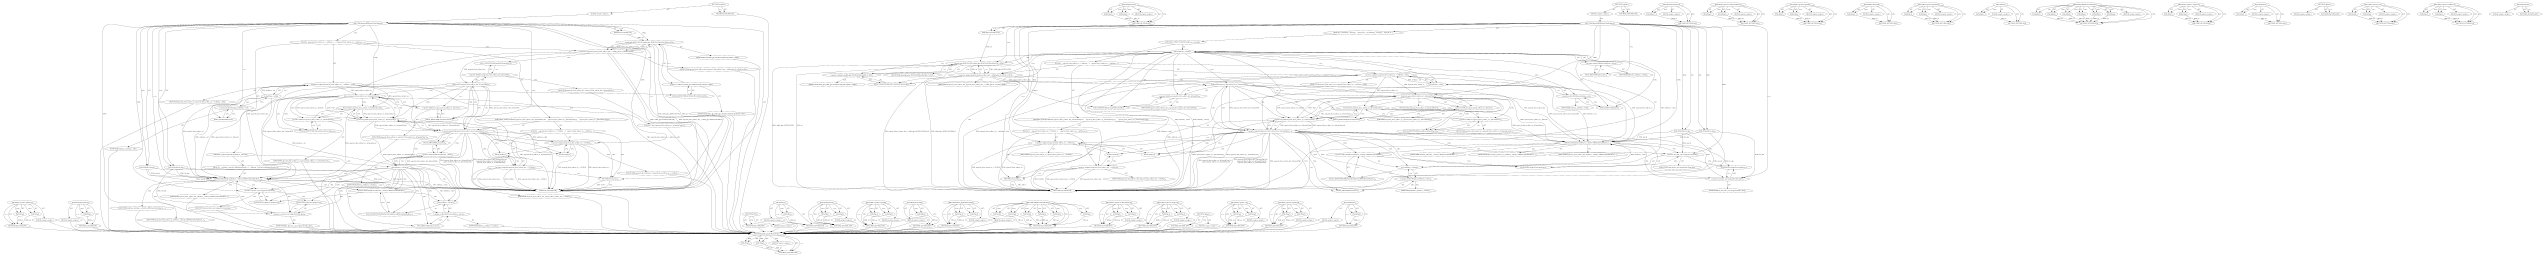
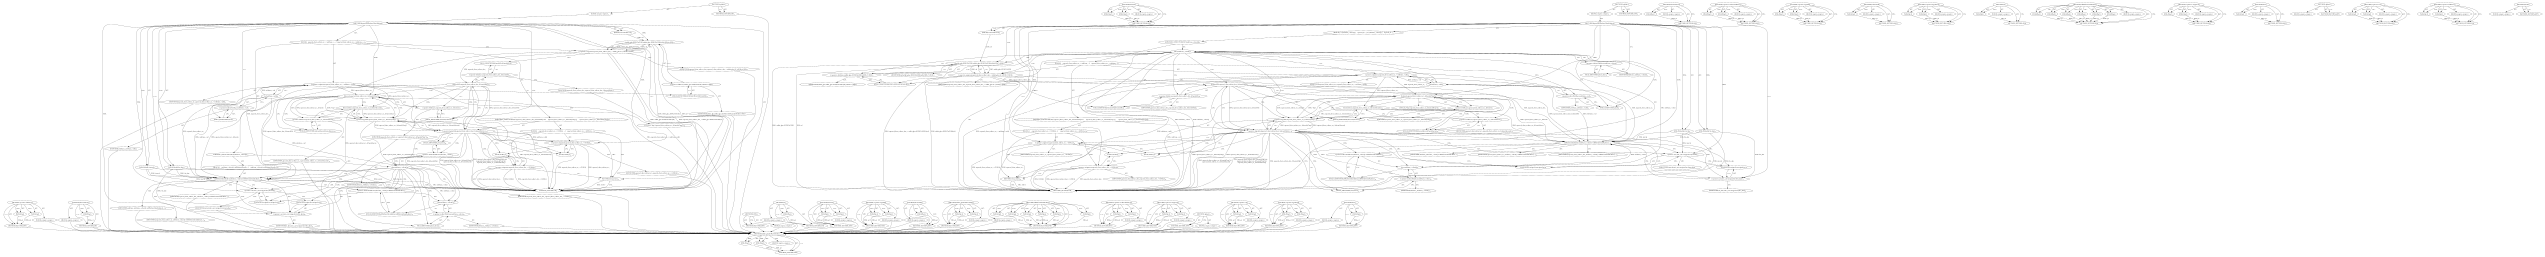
(718, 58) -> none
